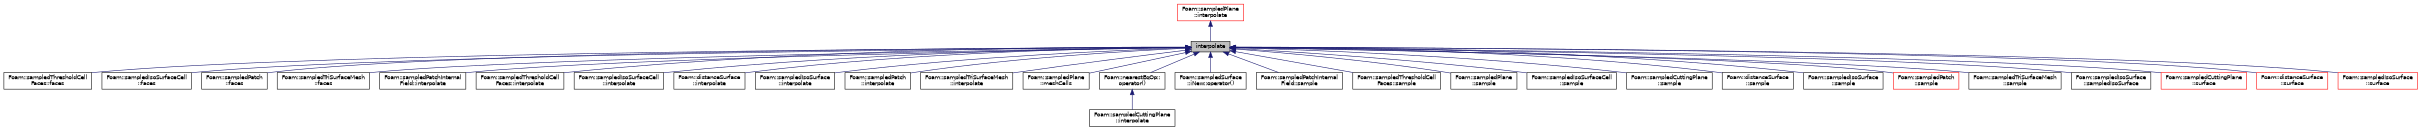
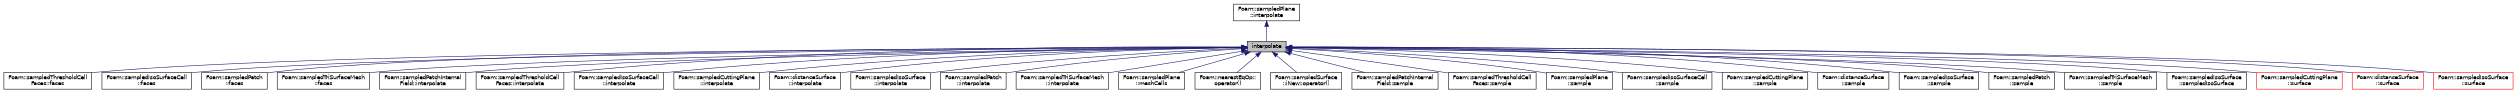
(1211, 12) -> (1267, 12)
(1926, 81) -> (2022, 81)
(1132, 102) -> (964, 57)
